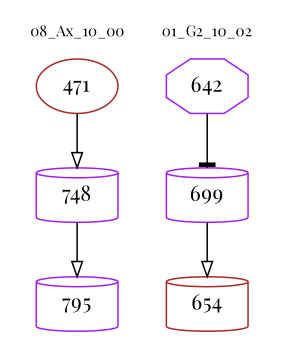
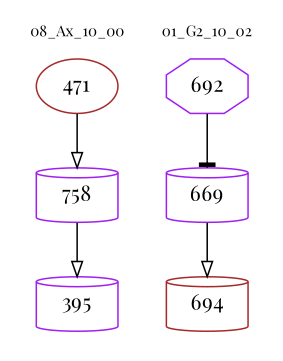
(207, 86) -> (207, 86)
(77, 195) -> (77, 195)
(207, 195) -> (207, 195)
(77, 304) -> (77, 304)
(207, 304) -> (207, 304)
